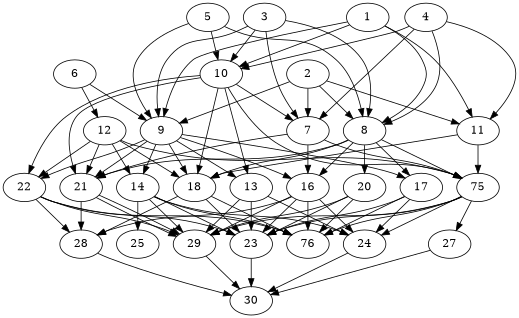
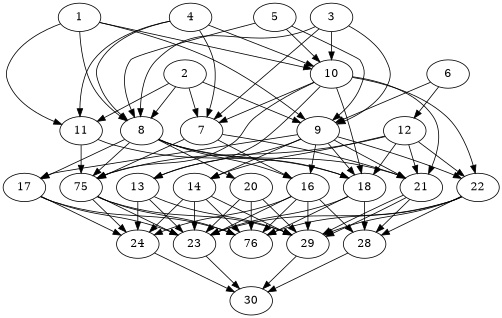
(138, 244) -> none
(450, 244) -> none
